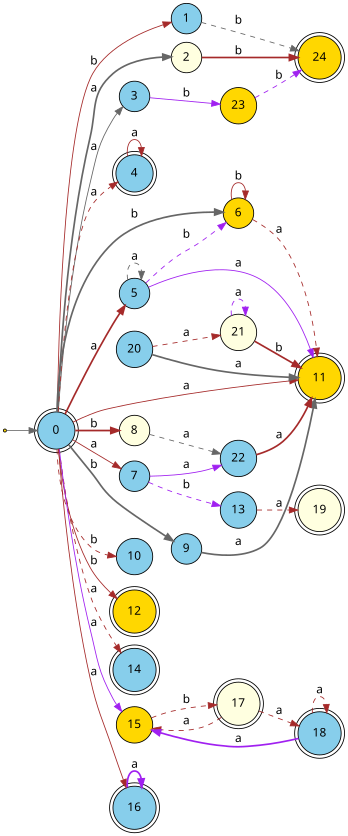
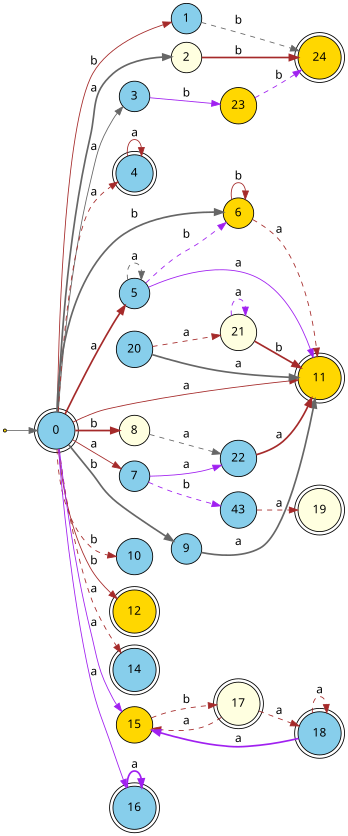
(238, 510) -> (238, 510)
(78, 617) -> (78, 617)
